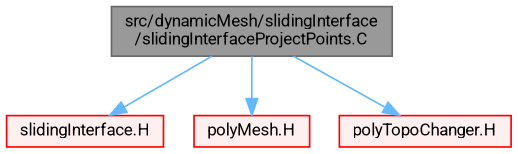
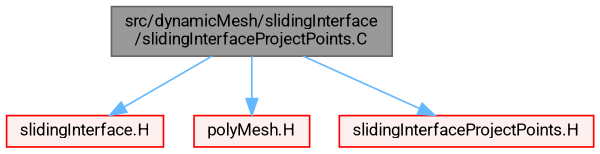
(425, 131) -> (467, 131)
